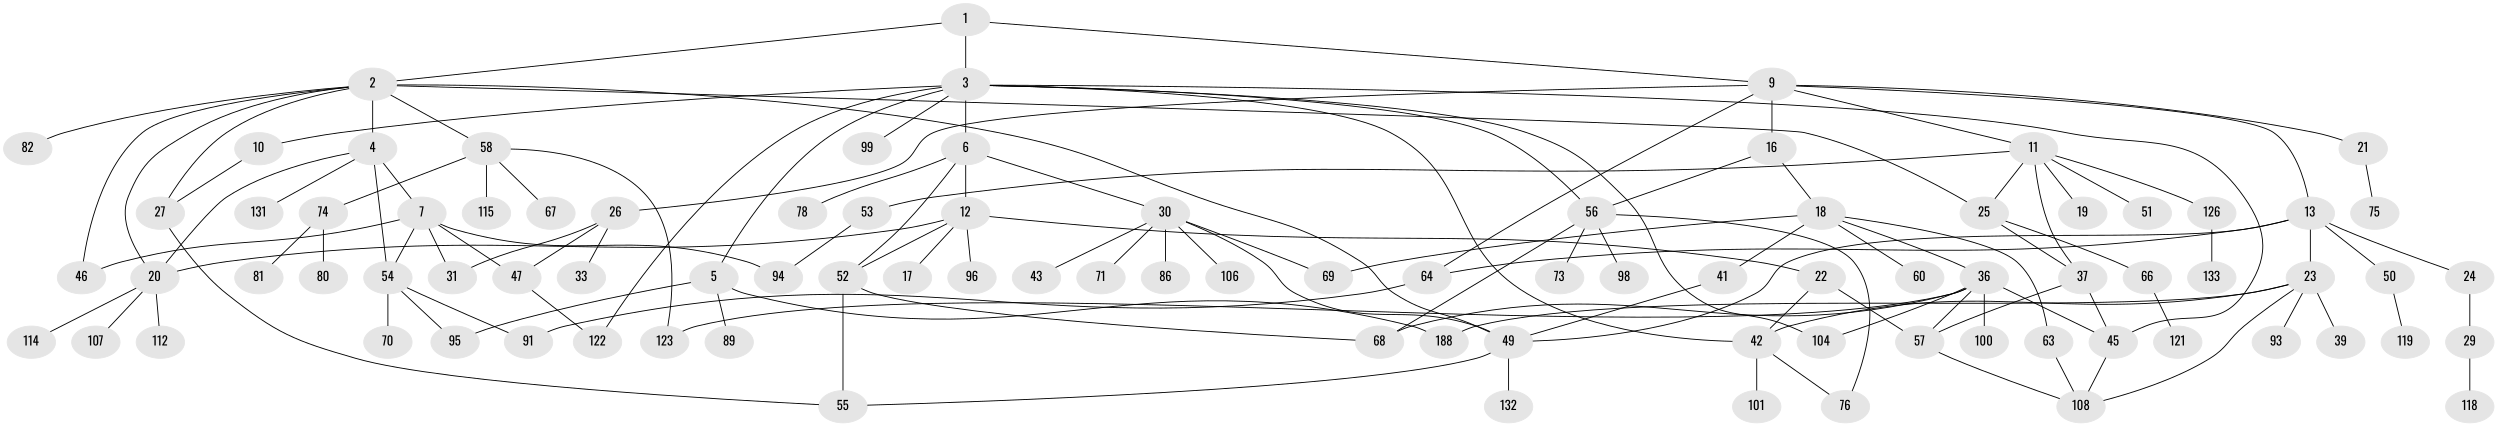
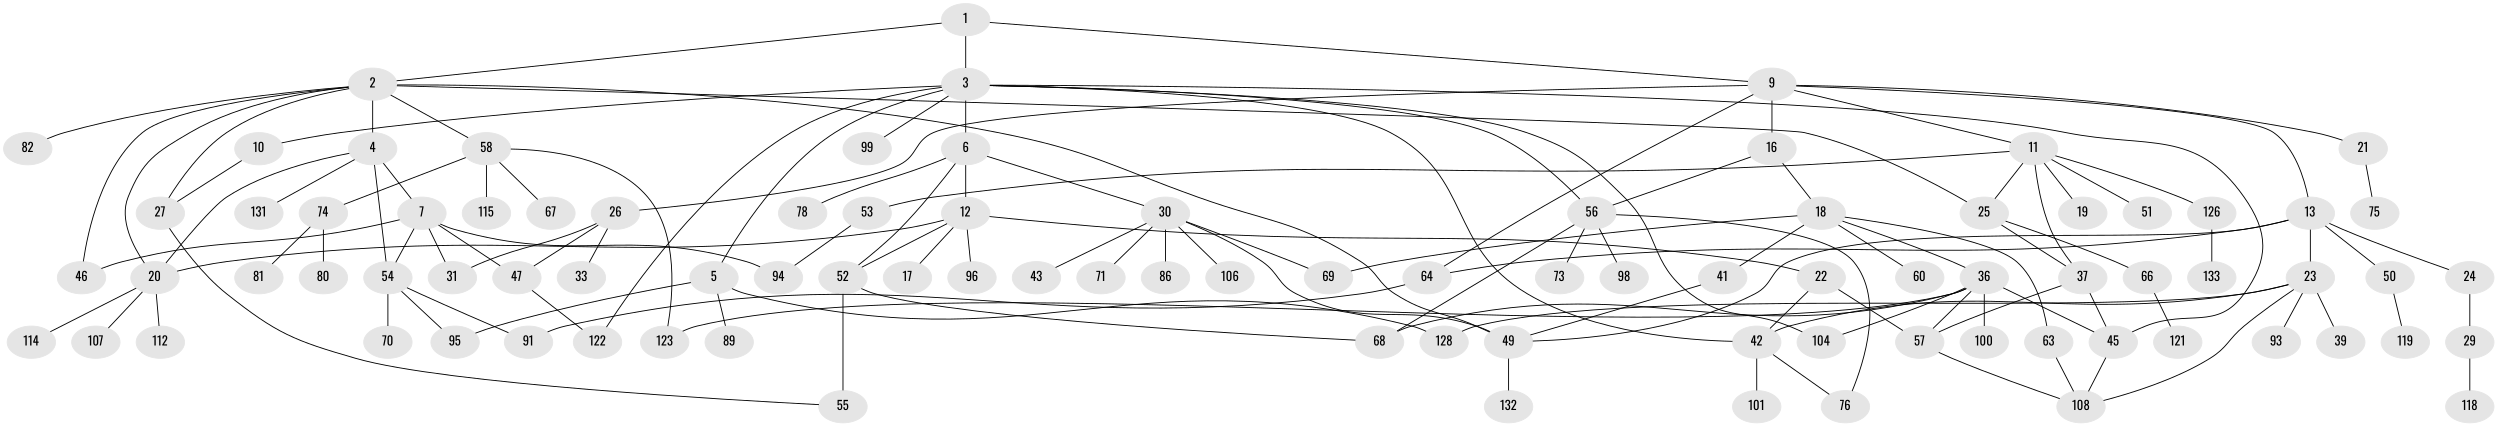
(1444, 342) -> (1444, 342)
(1180, 391) -> none
